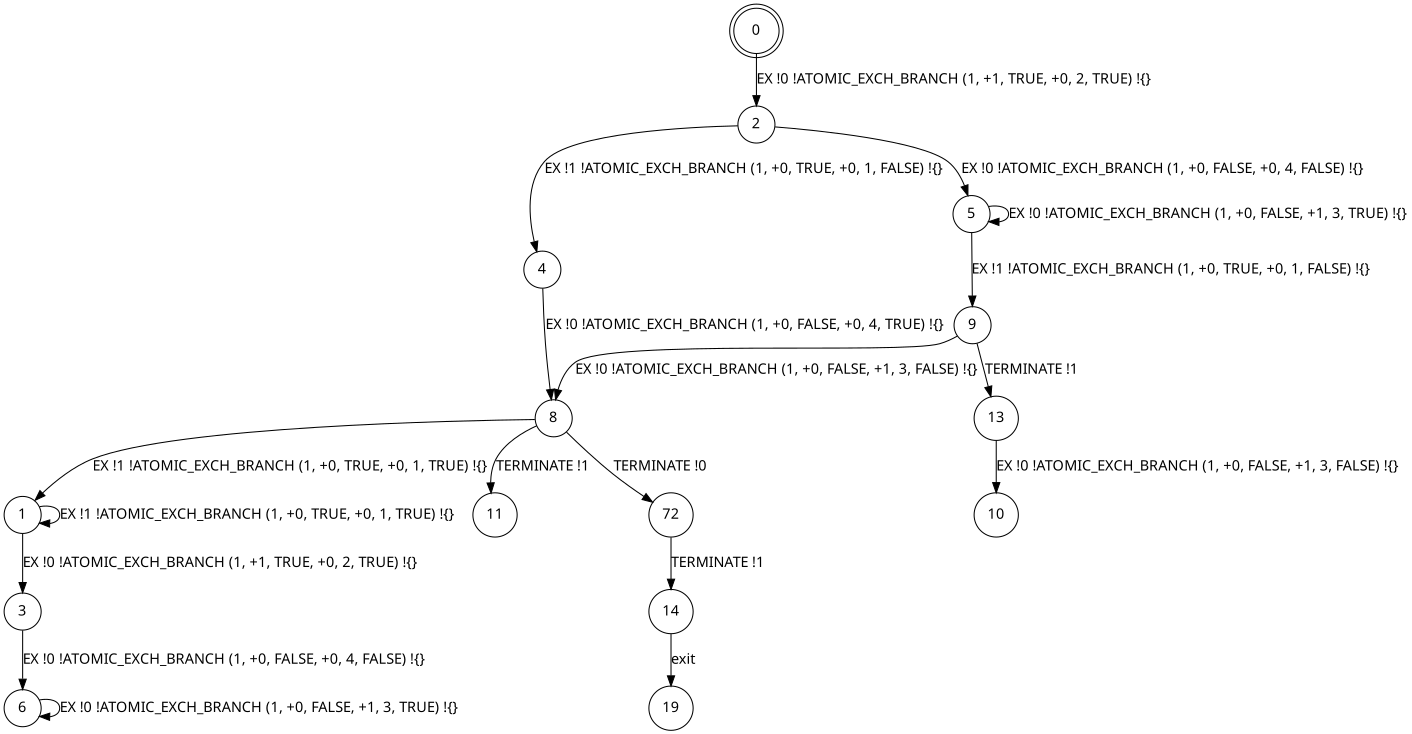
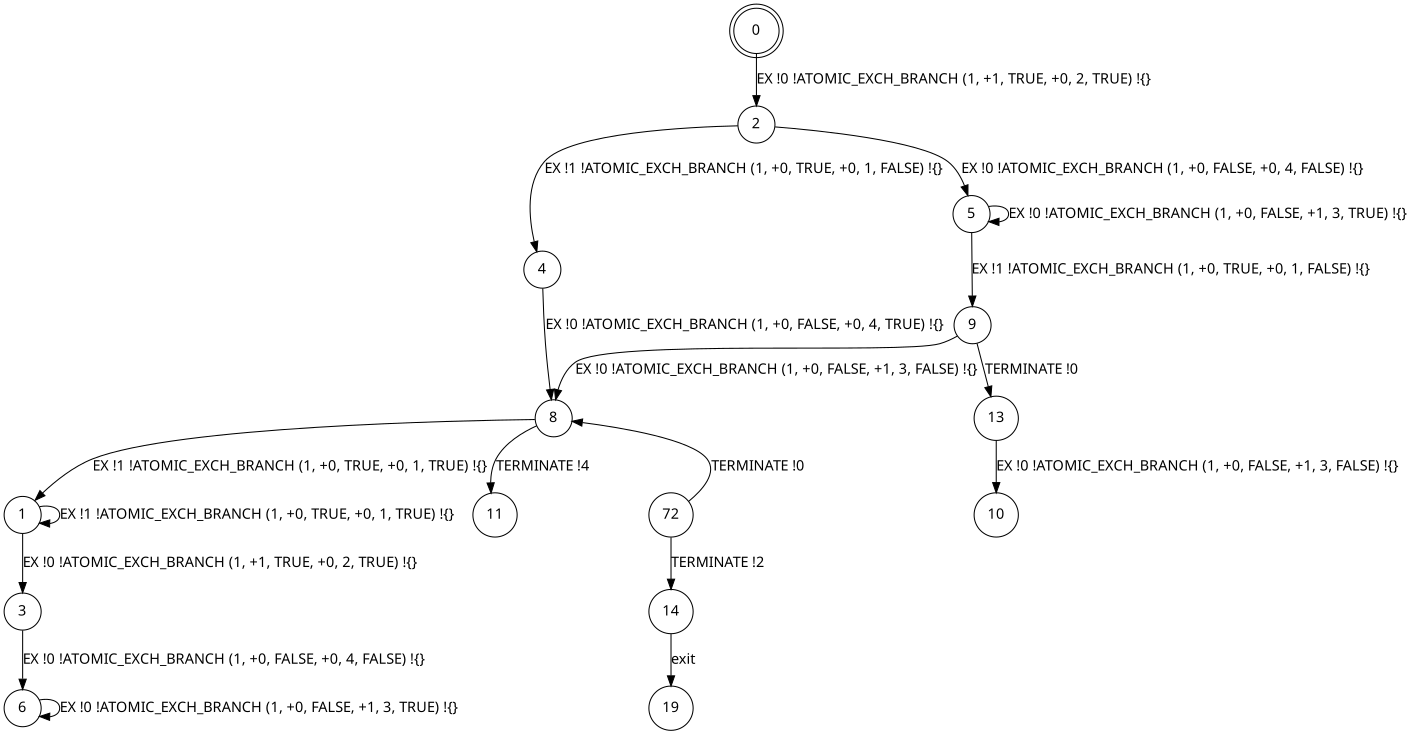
(1032, 370) -> (1032, 370)
(604, 466) -> (672, 440)
(543, 467) -> (543, 467)
(718, 563) -> (718, 563)
